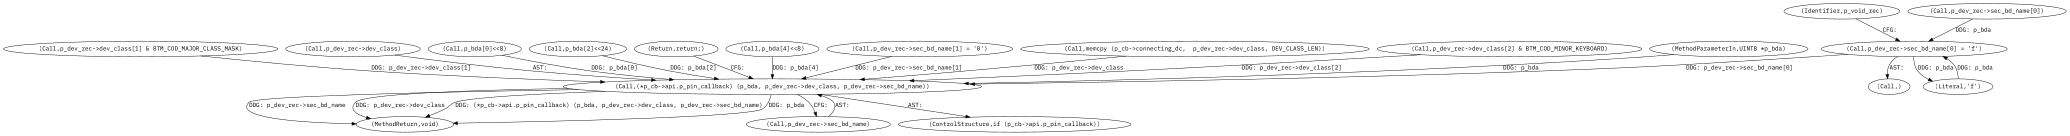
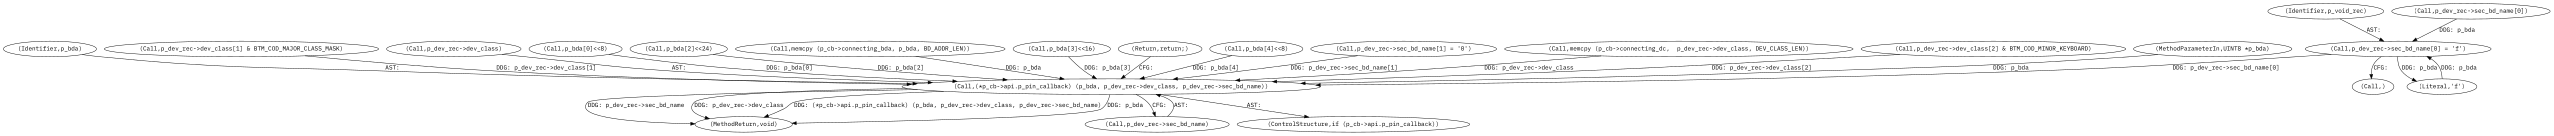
(1892, 30) -> (2376, 30)
none -> (50, 49)
none -> (870, 49)
none -> (1062, 49)
(1899, 68) -> (2383, 68)
